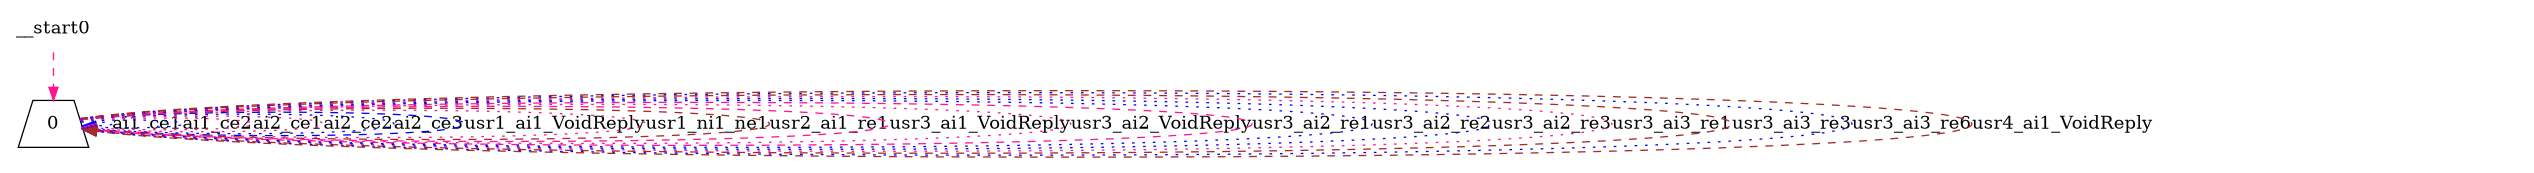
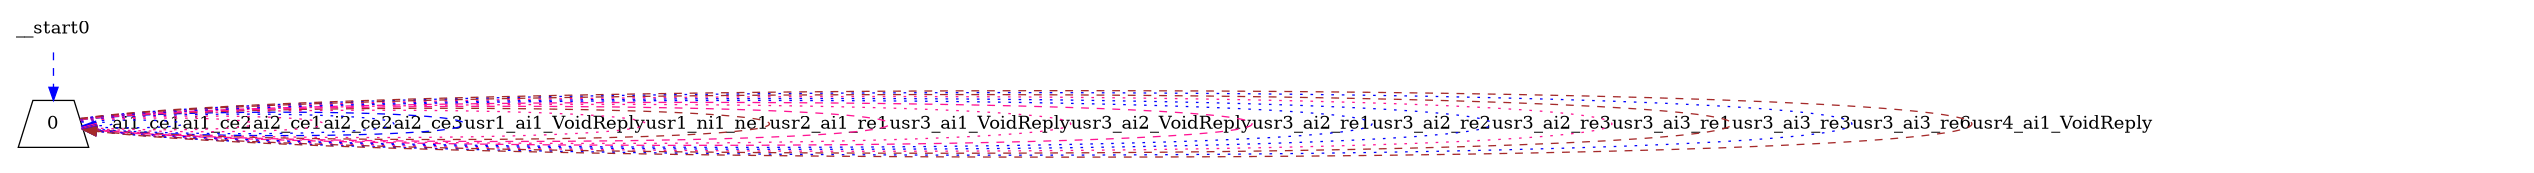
(53, 70) -> (53, 70)
